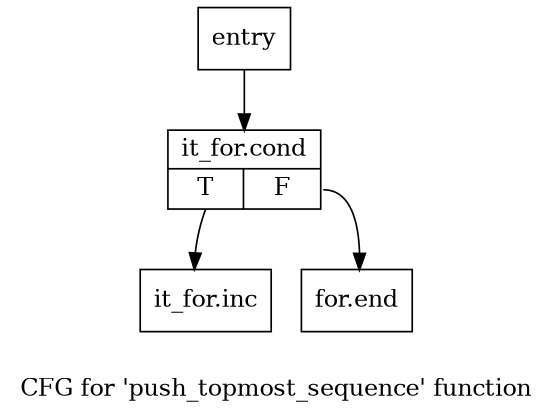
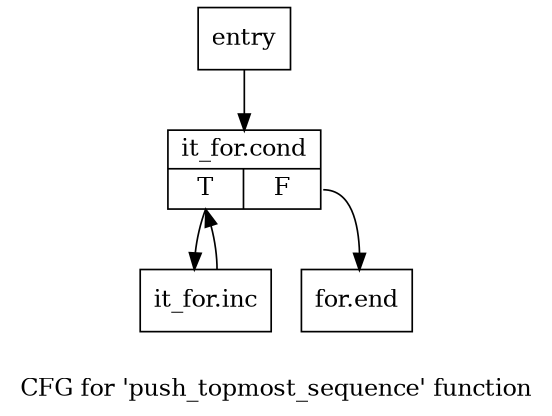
none -> (215, 248)
